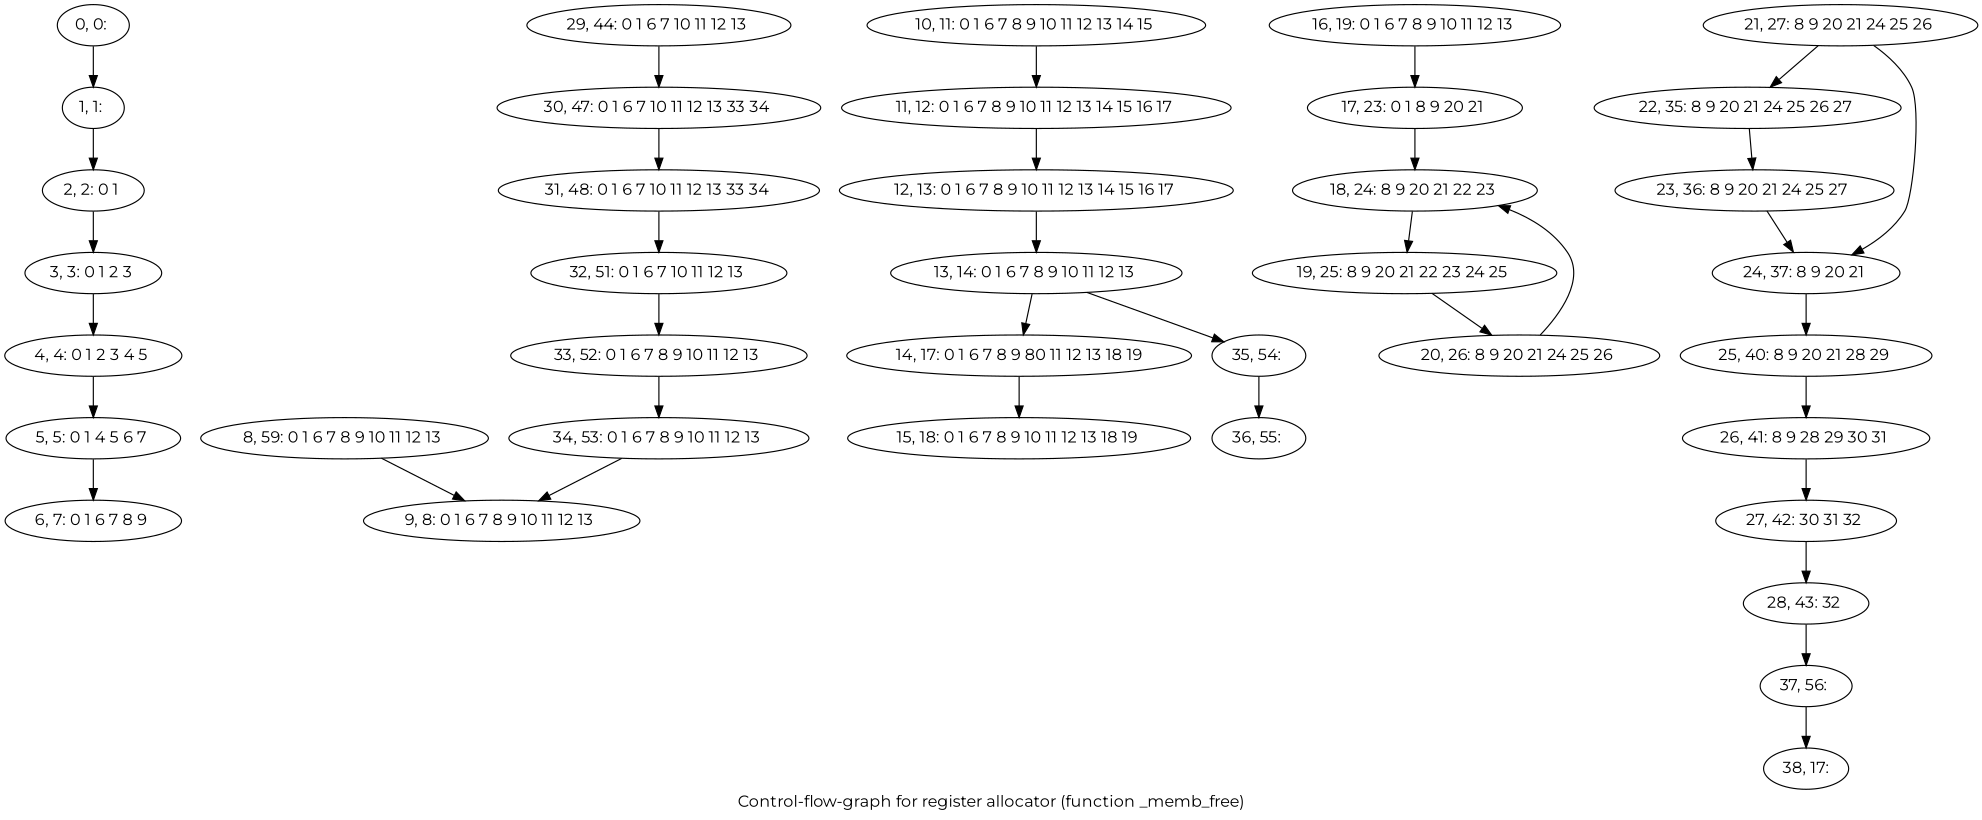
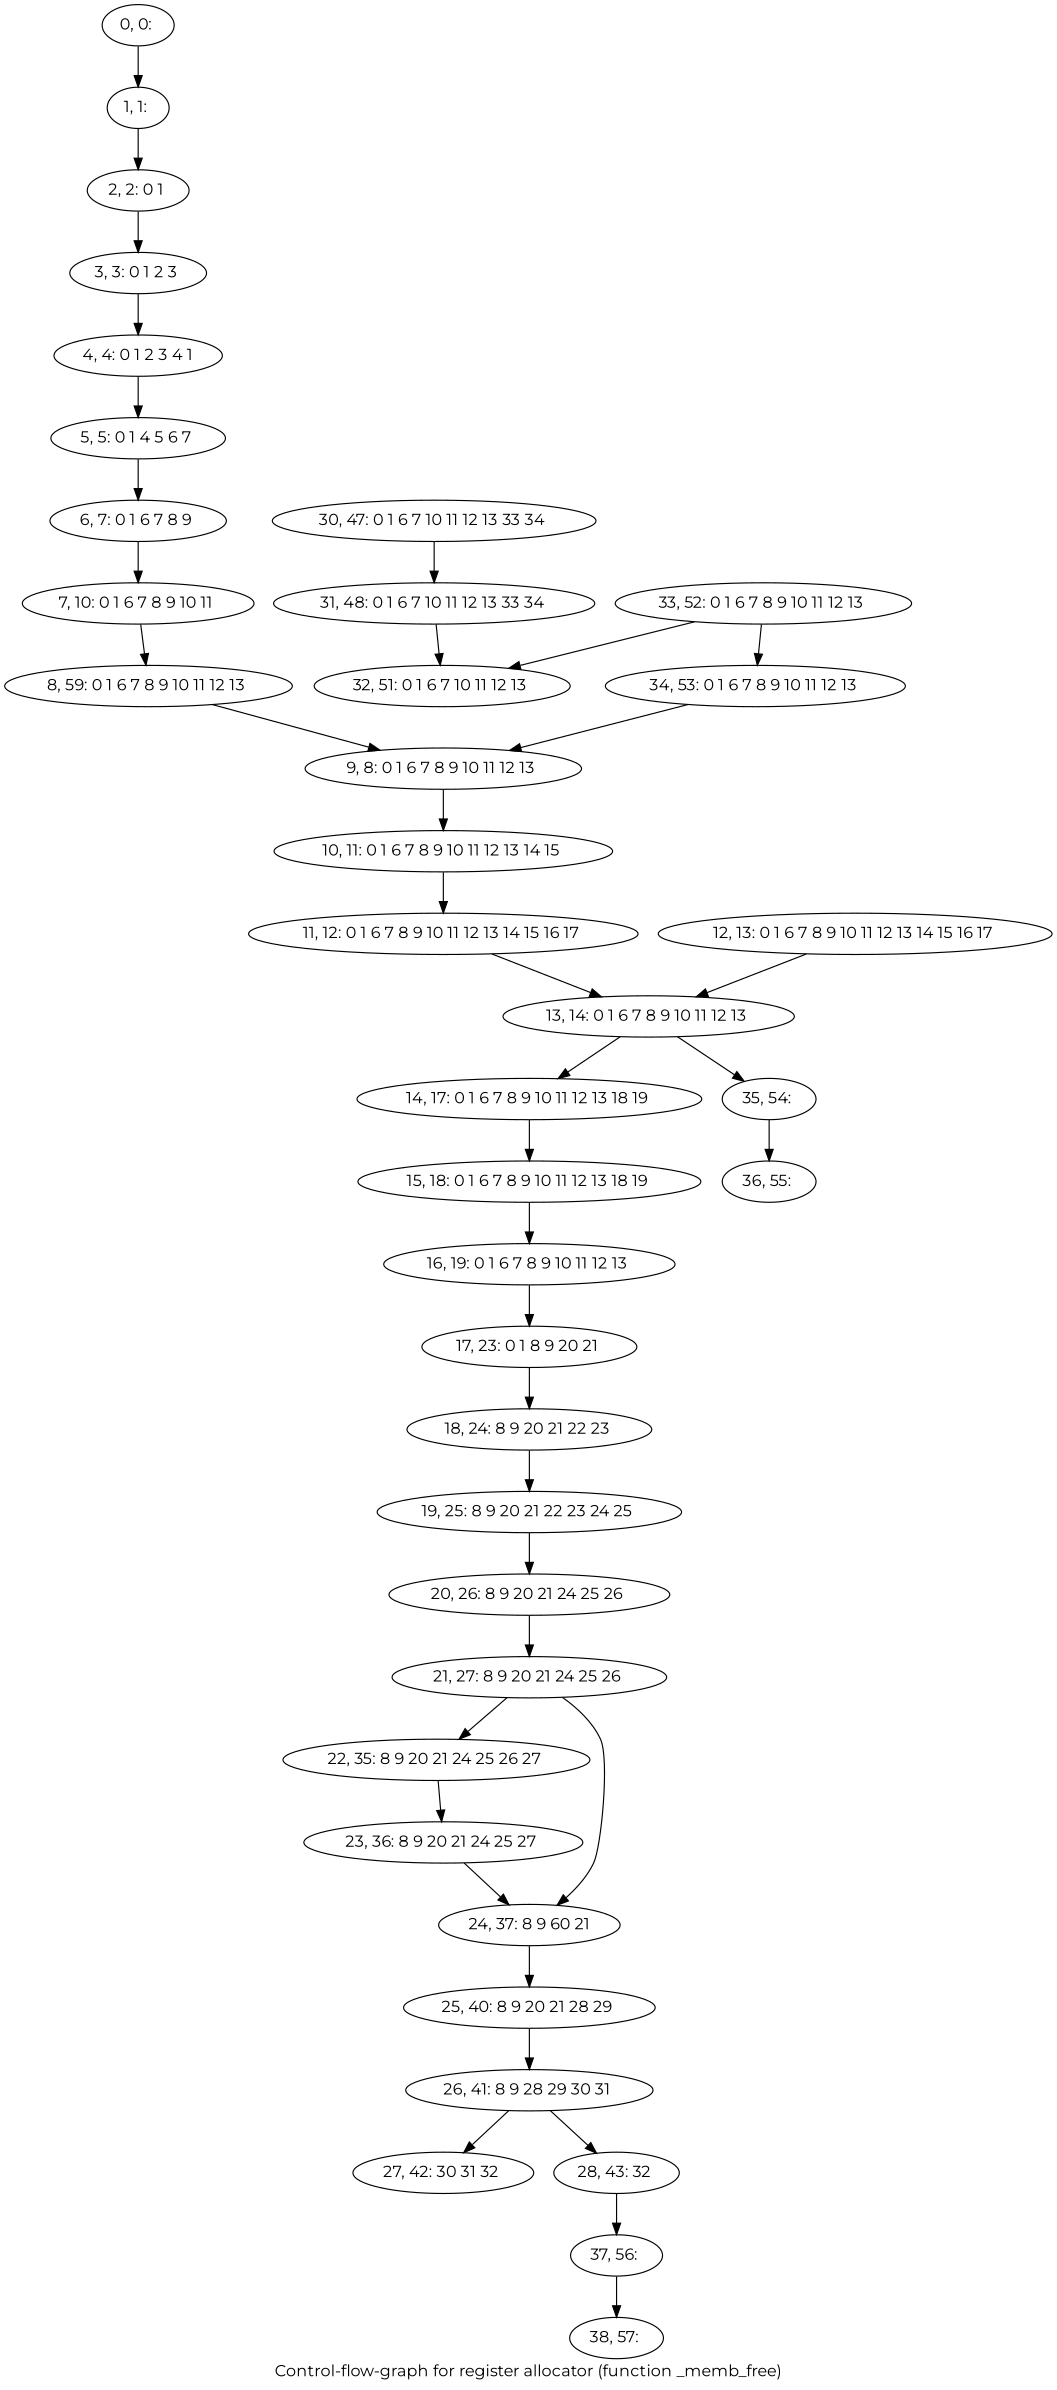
(659, 25) -> none
(1036, 144) -> (541, 973)
(1572, 262) -> (529, 1630)
(1806, 273) -> (529, 1925)
(659, 309) -> (607, 644)
(93, 356) -> (138, 356)
(1019, 356) -> (529, 1099)
(1806, 557) -> (569, 2128)
none -> (138, 603)
(1806, 769) -> (617, 2338)
none -> (443, 804)
none -> (529, 1217)
